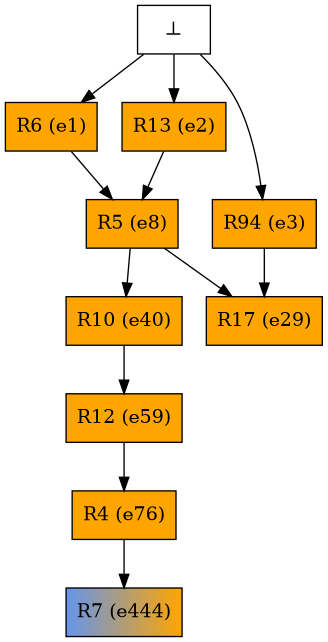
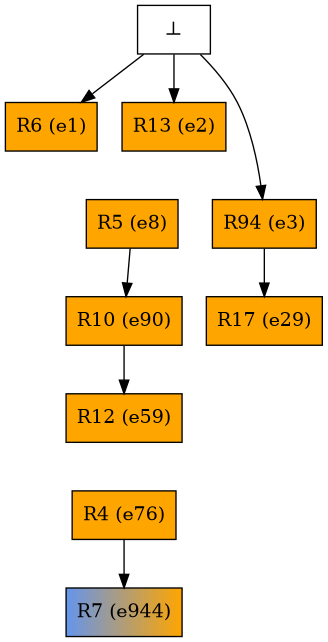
(156, 169) -> none
(87, 170) -> none
(193, 268) -> none
(124, 321) -> (124, 321)
(124, 460) -> none
(124, 612) -> (124, 612)
